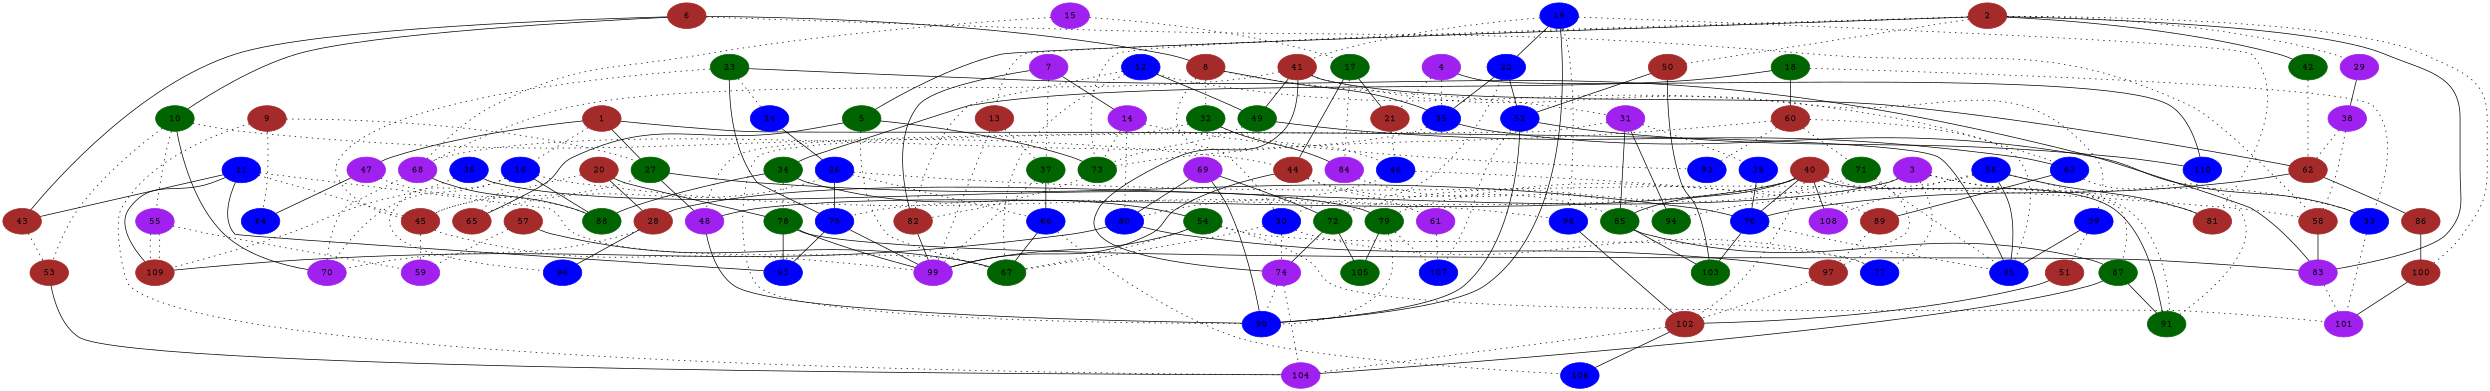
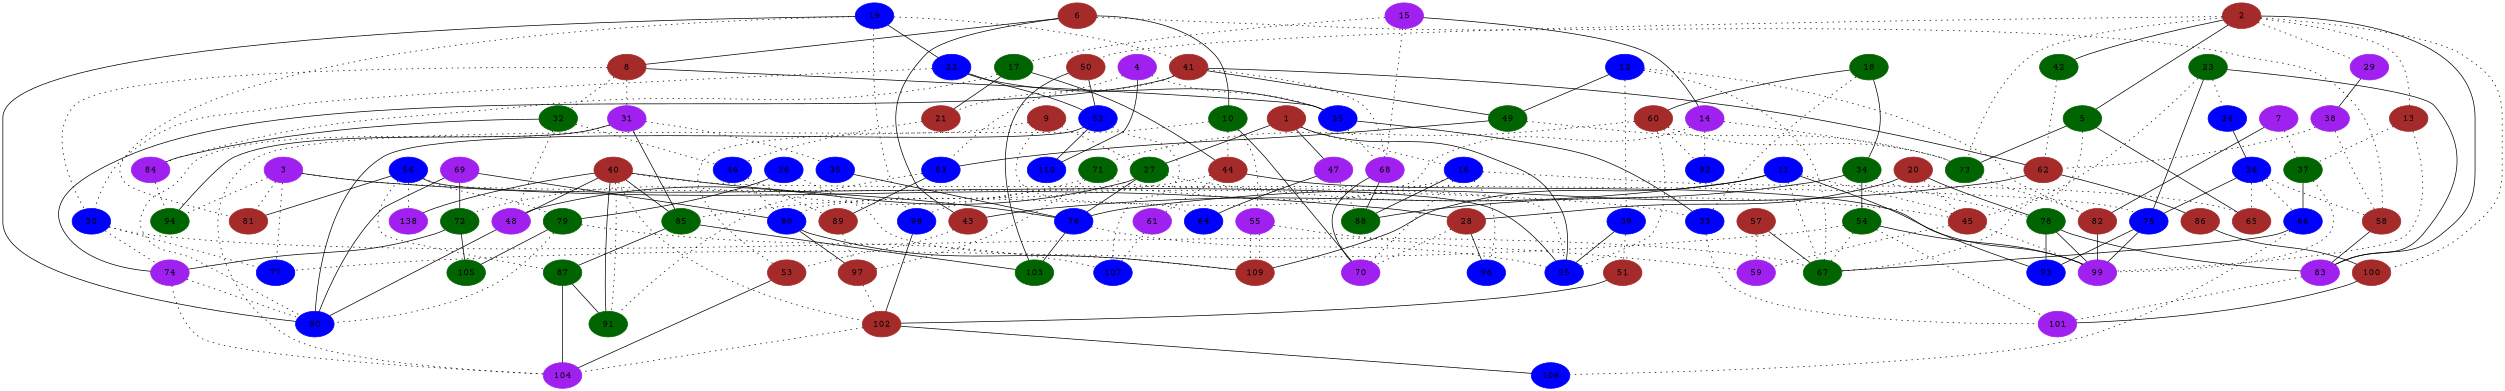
(1098, 99) -> (1581, 35)
(365, 197) -> (1333, 214)
(1828, 221) -> (408, 221)
